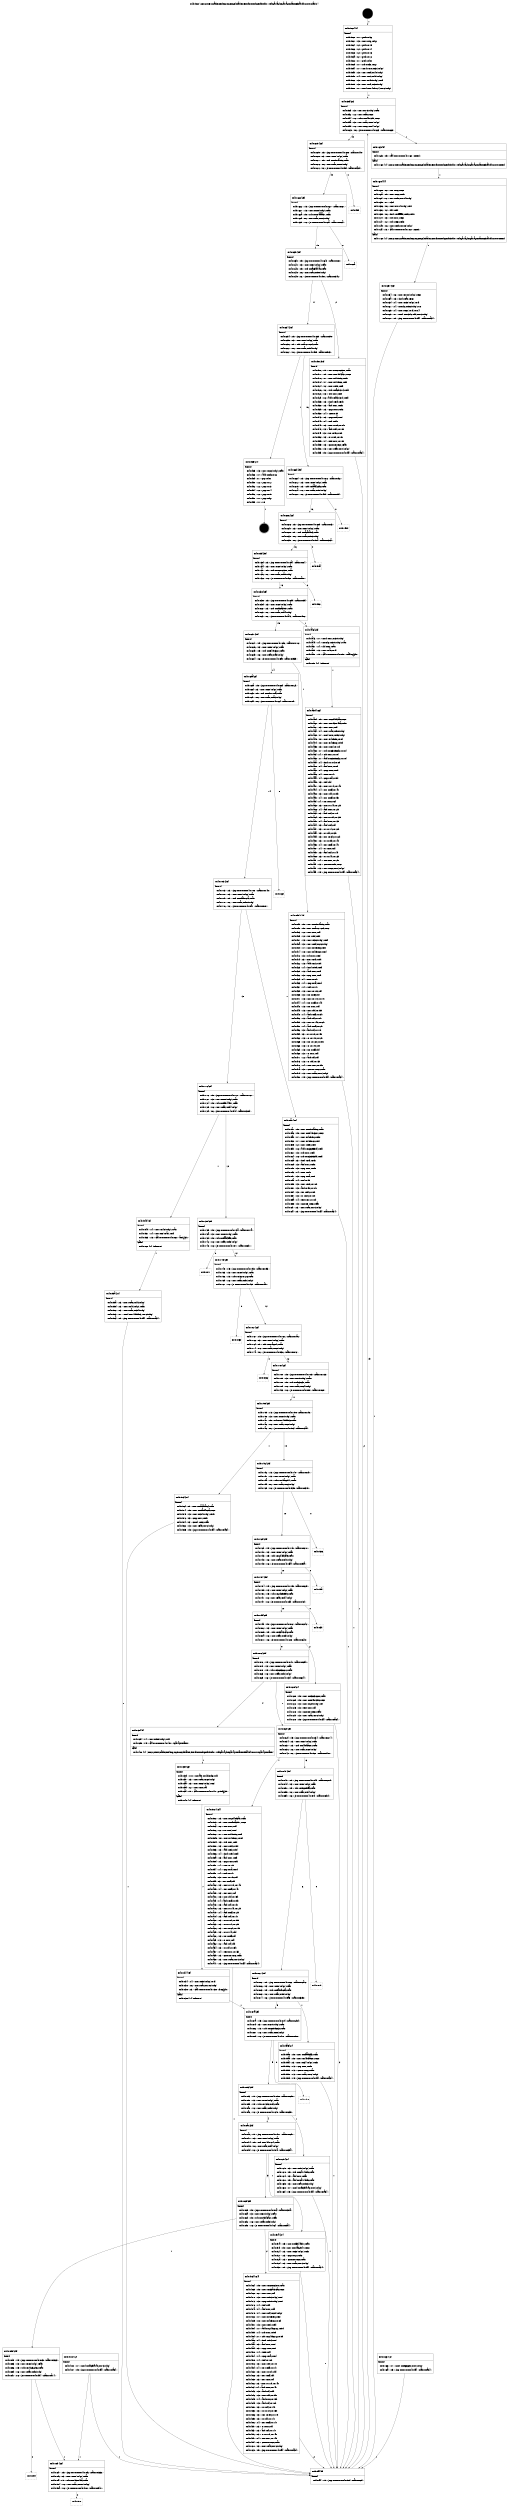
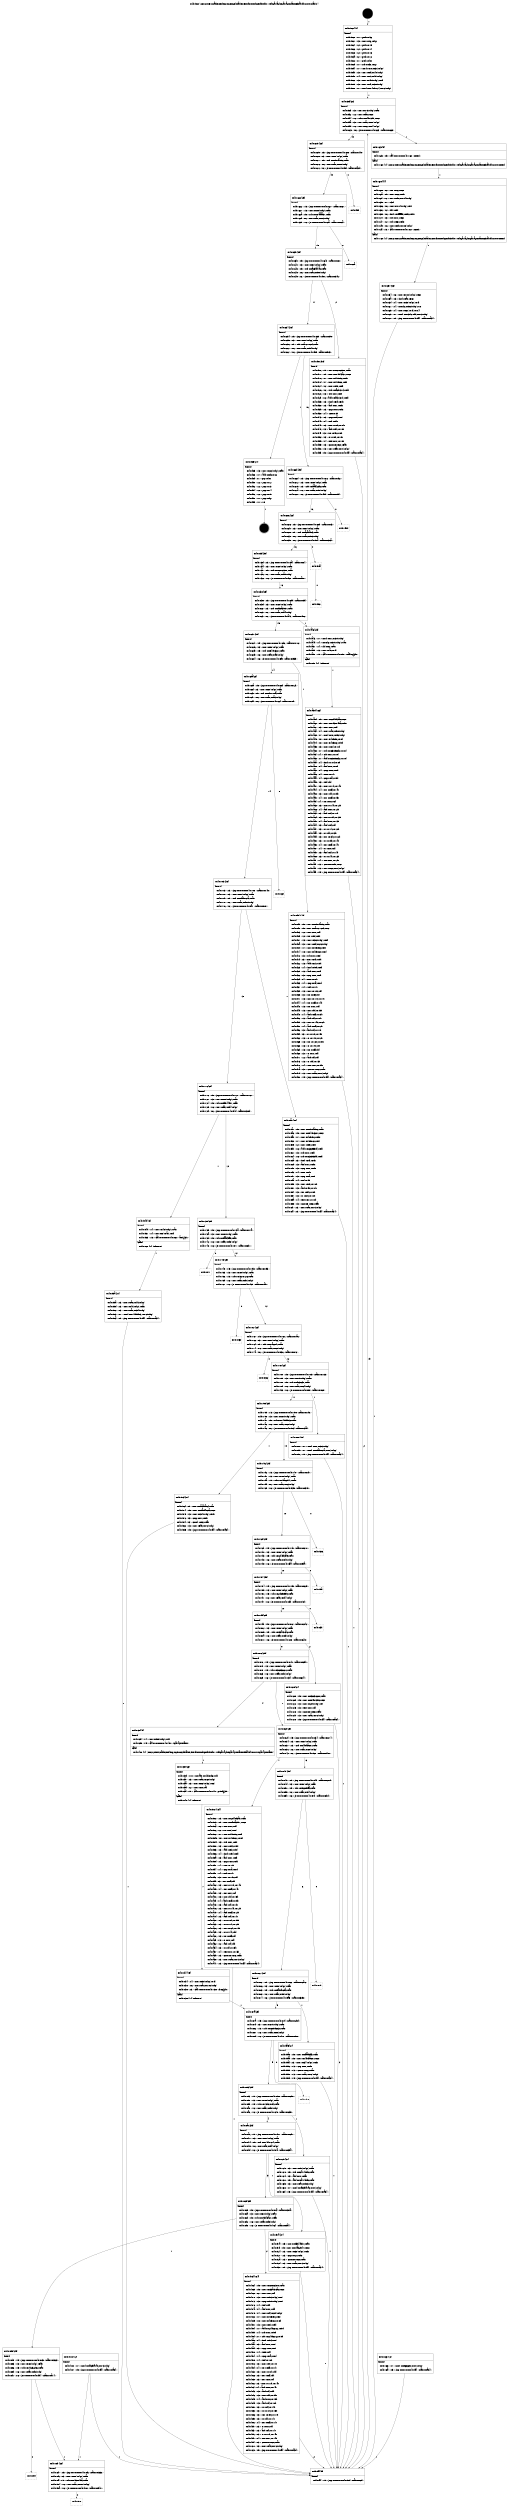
(310, 590) -> (316, 585)
none -> (317, 1446)
